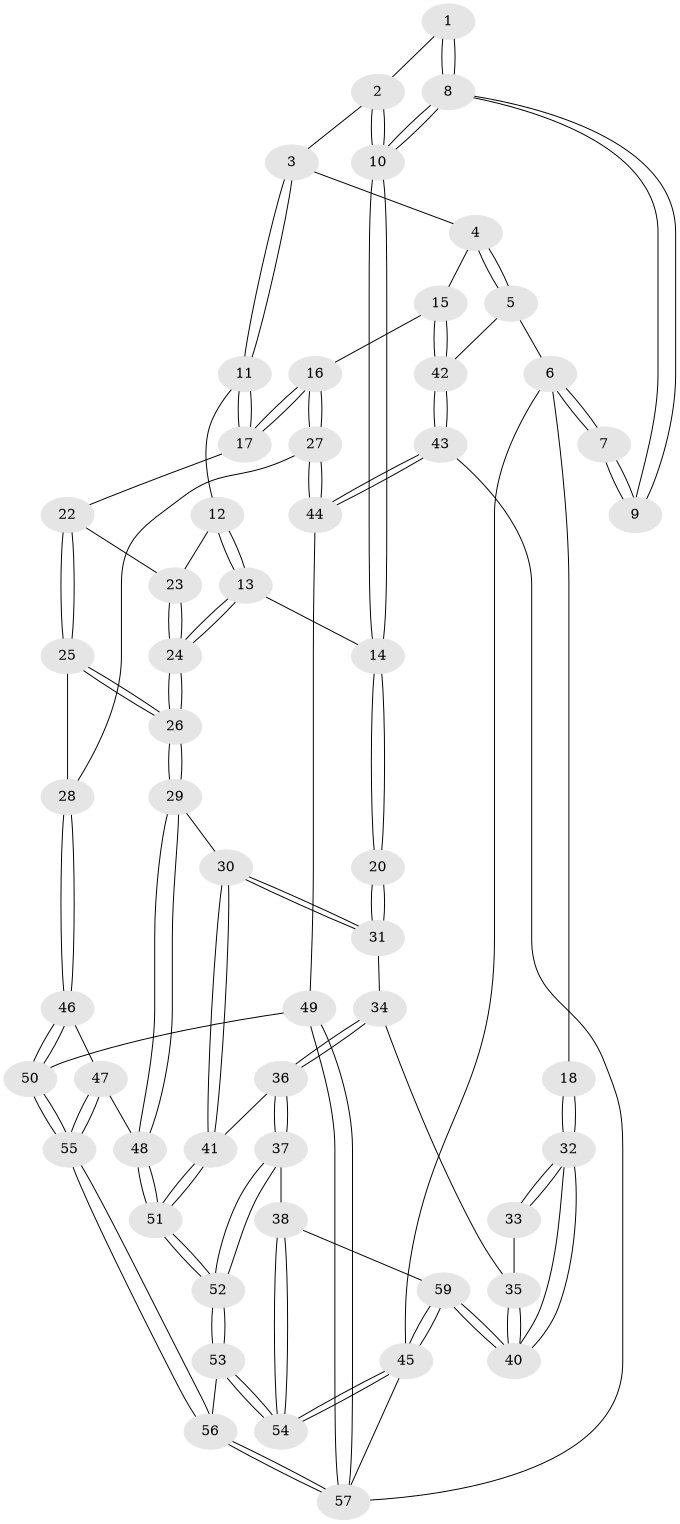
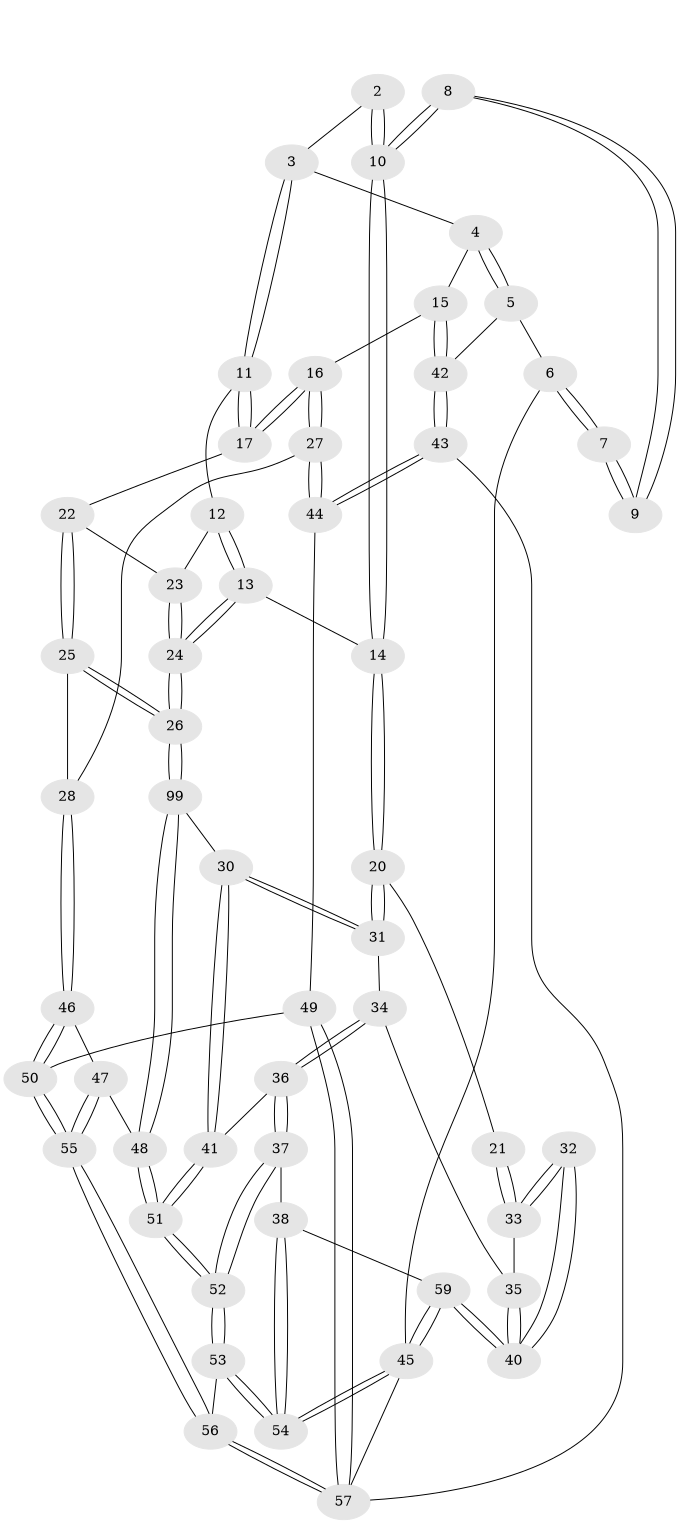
(448, 22) -> none
(175, 797) -> (175, 797)
(569, 1079) -> none
none -> (498, 1150)
